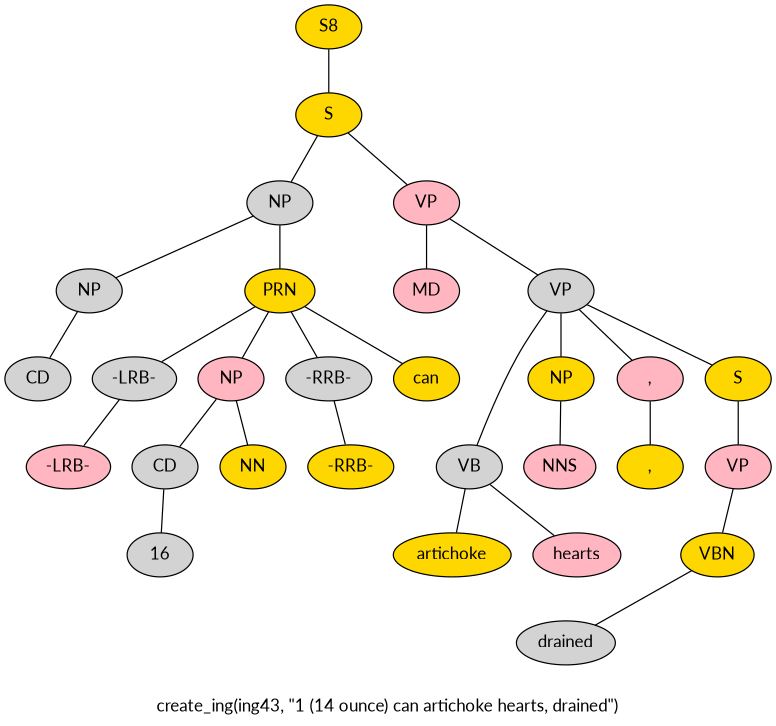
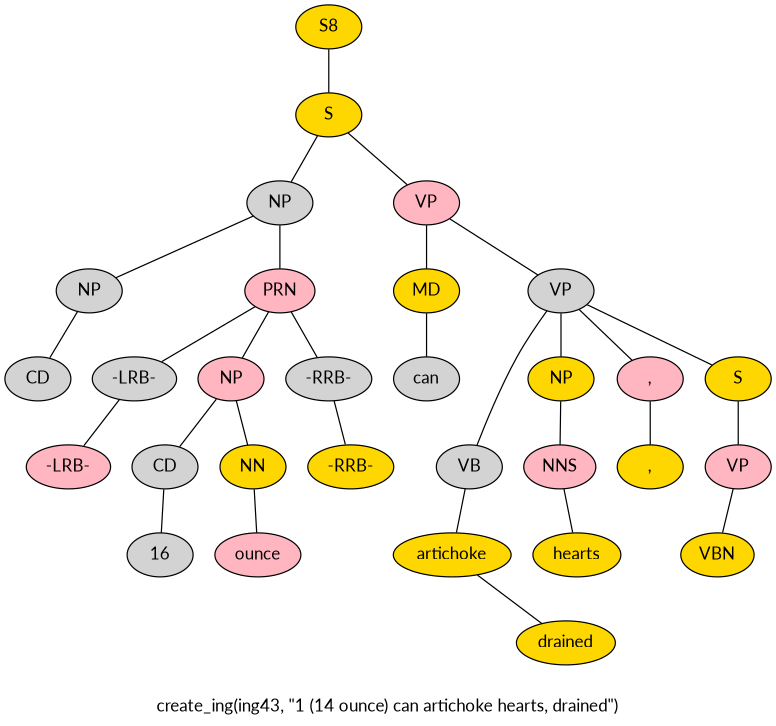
(280, 291) -> (280, 291)
(427, 291) -> (427, 291)
(354, 335) -> (427, 335)
(427, 379) -> (427, 379)
(522, 510) -> (568, 511)
none -> (258, 555)
(577, 555) -> (577, 555)
(644, 598) -> (510, 599)
(566, 643) -> (566, 643)
